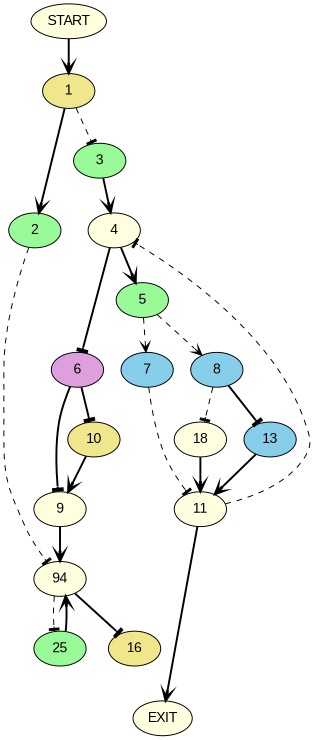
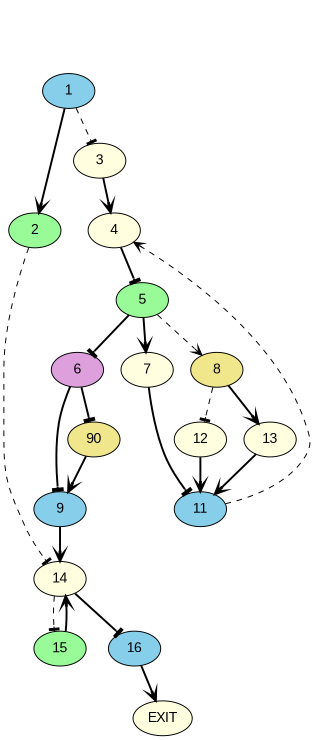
(69, 21) -> none
(69, 91) -> (69, 91)
(100, 161) -> (100, 161)
(127, 263) -> (127, 263)
(96, 298) -> (112, 333)
(144, 330) -> (144, 330)
(147, 370) -> (147, 370)
(217, 370) -> (217, 370)
(278, 370) -> (278, 370)
(242, 403) -> (242, 403)
(94, 439) -> (94, 439)
(200, 439) -> (200, 439)
(270, 439) -> (270, 439)
(160, 441) -> (160, 441)
(60, 509) -> (60, 509)
(200, 509) -> (200, 509)
(60, 579) -> (60, 579)
(182, 609) -> (147, 679)
(60, 649) -> (60, 649)
(135, 649) -> (135, 649)
